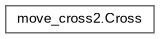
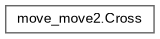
(80, 19) -> (80, 19)
